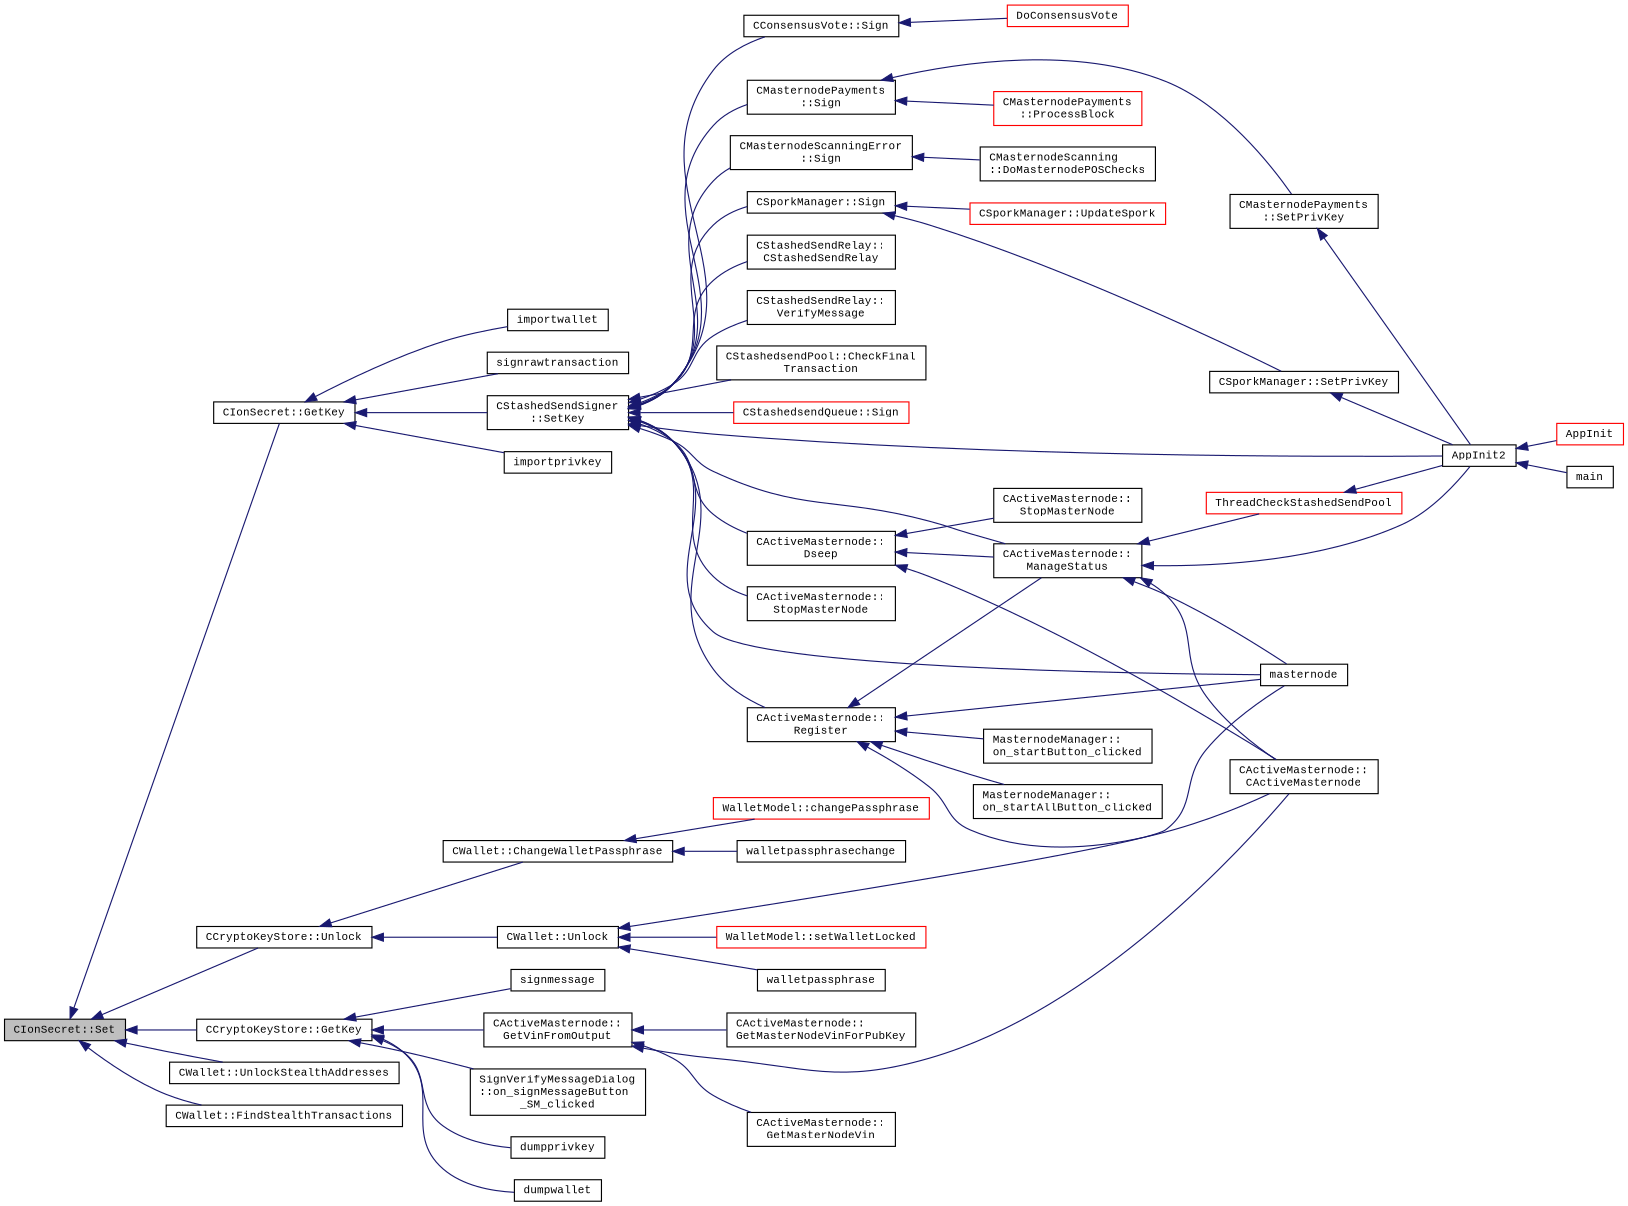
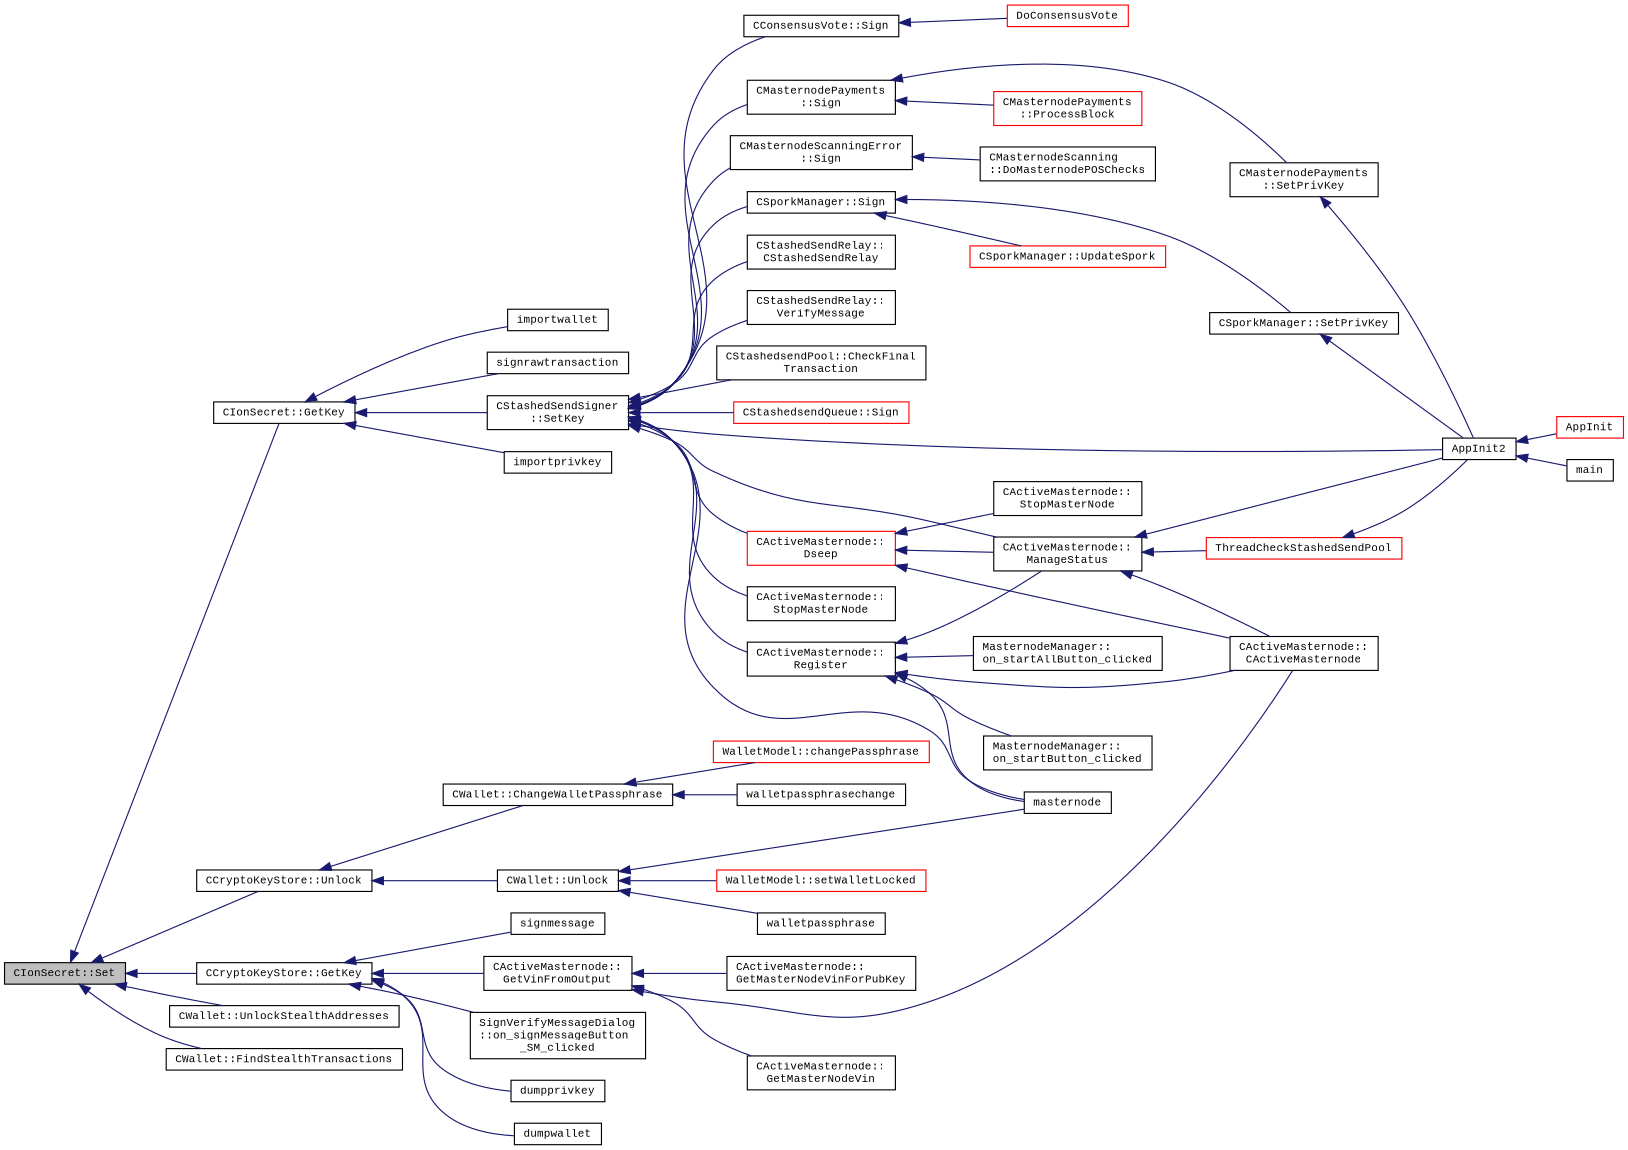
(821, 548) -> (821, 548)
(1213, 619) -> none
